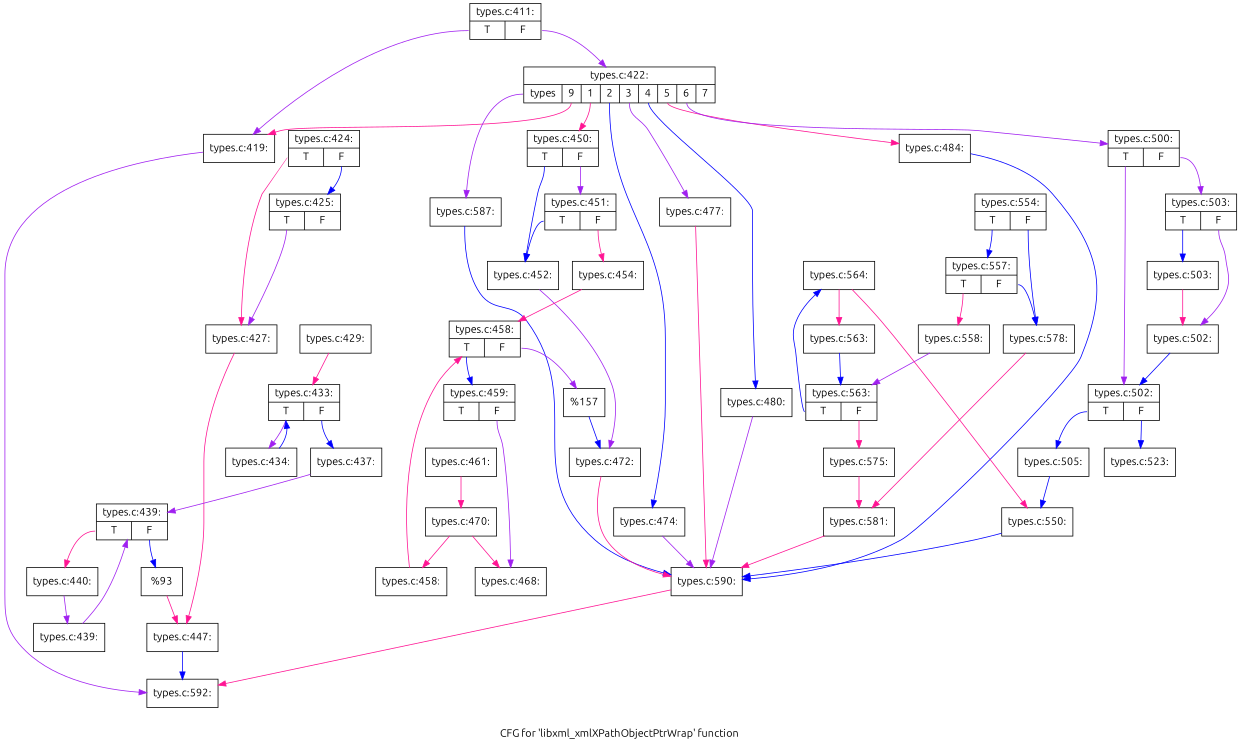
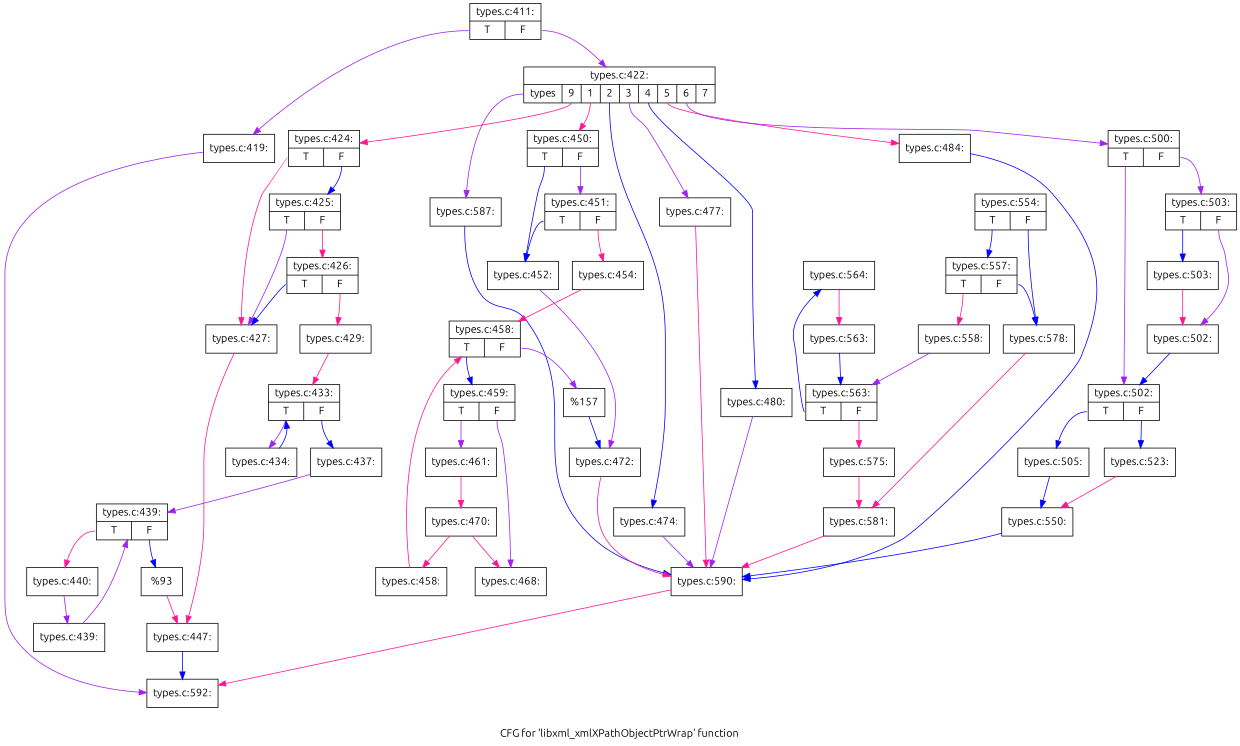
(425, 126) -> (471, 127)
none -> (322, 276)
(939, 394) -> (1092, 490)
none -> (461, 431)
